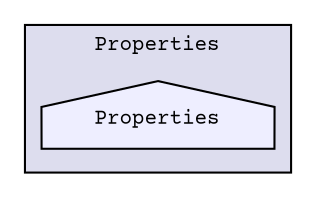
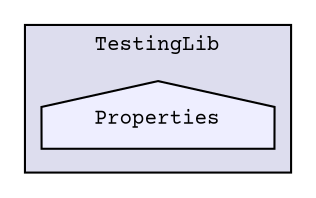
(158, 45) -> (158, 45)
